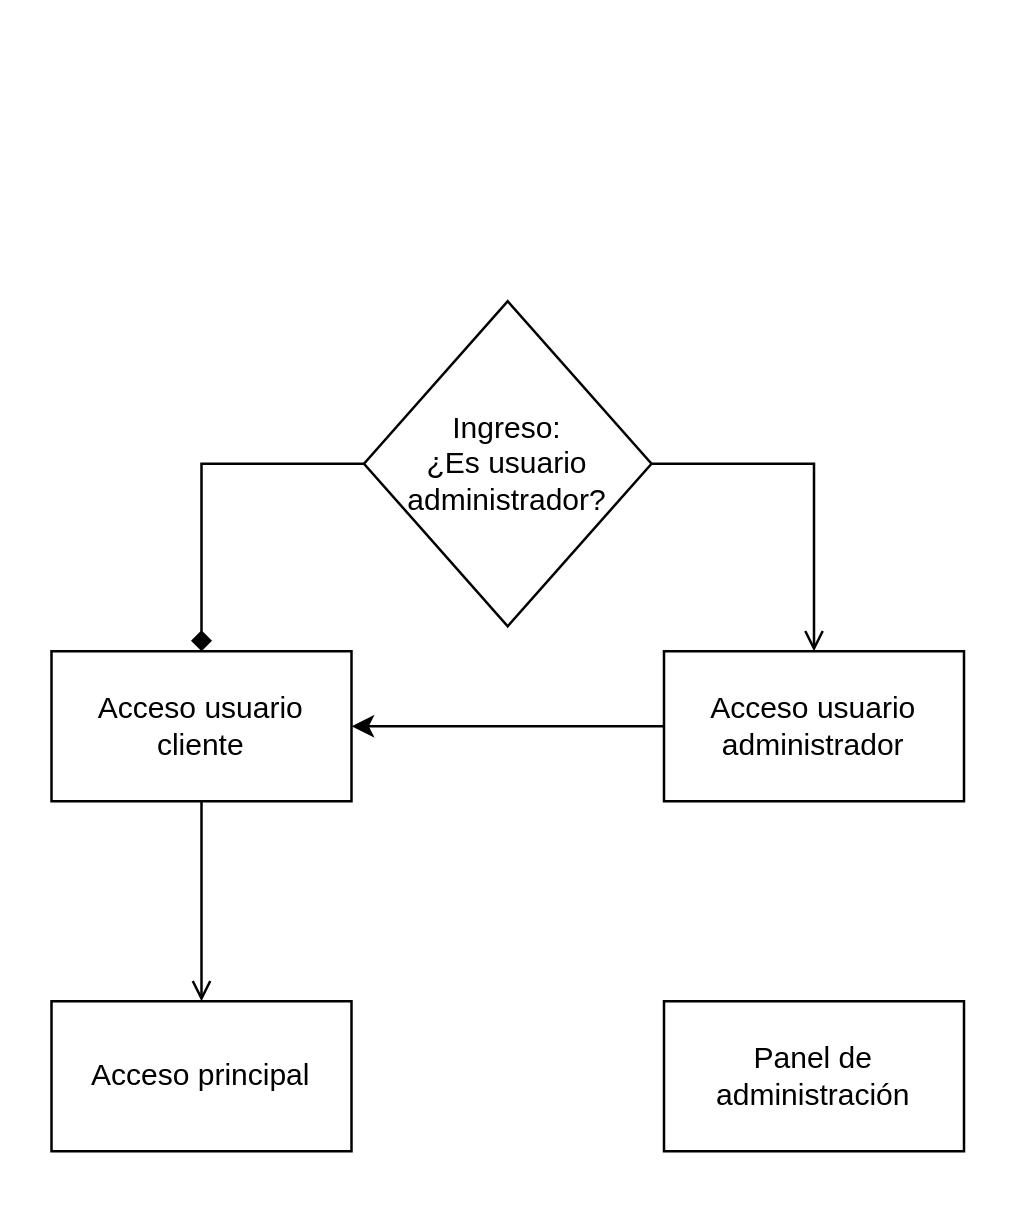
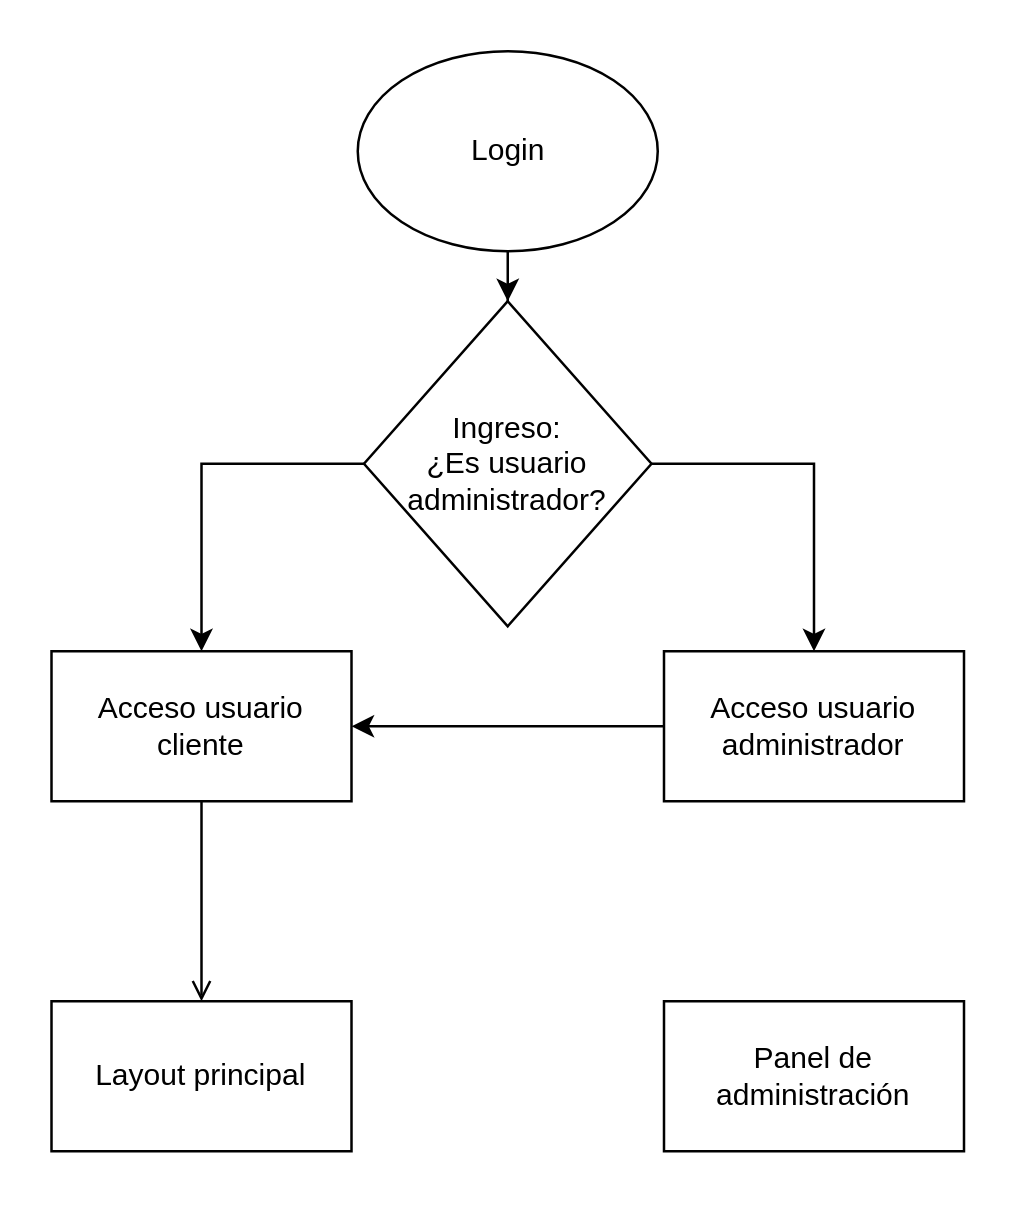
none -> (508, 151)
none -> (508, 284)
(201, 631) -> (201, 632)
(814, 637) -> (814, 633)
(201, 1076) -> (201, 1076)
